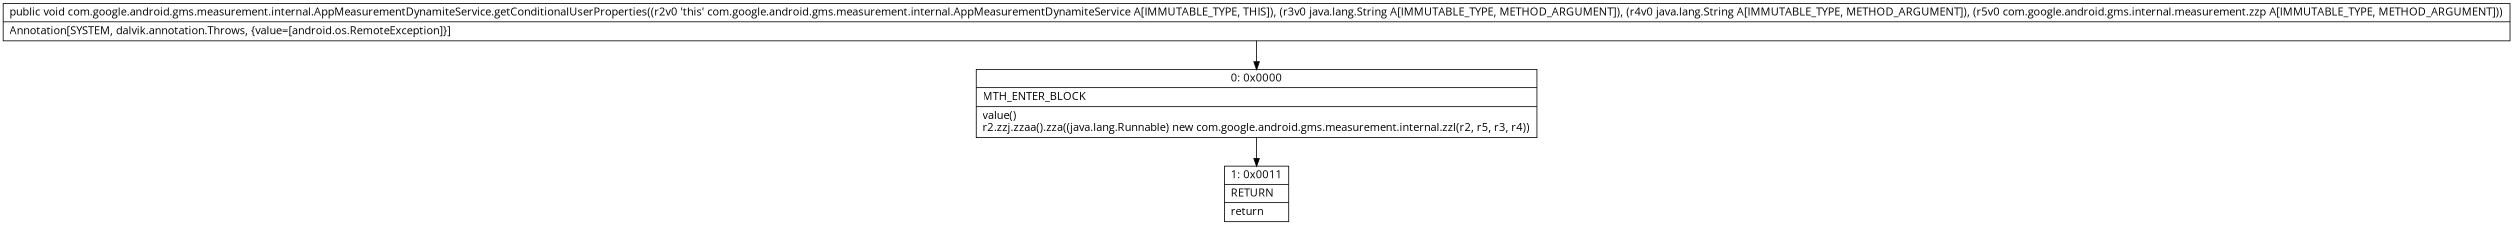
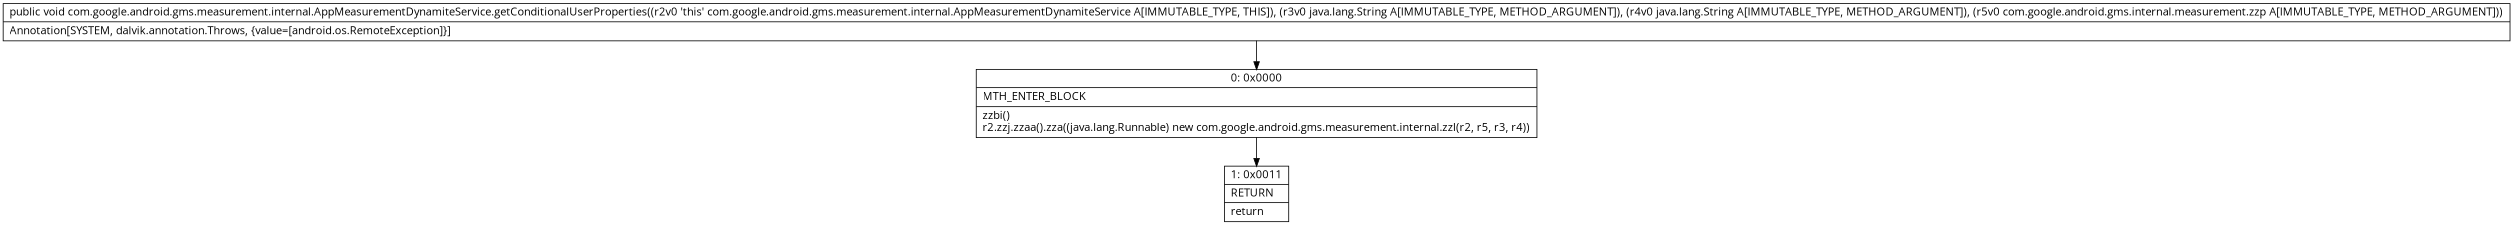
(1000, 116) -> (996, 116)
